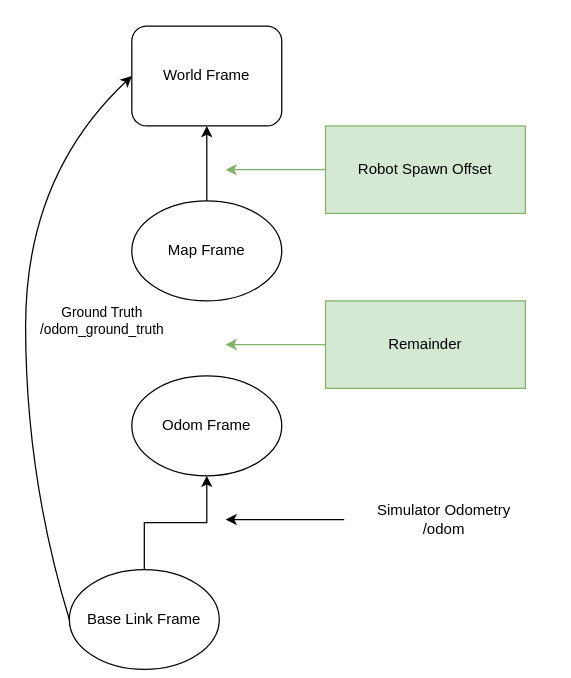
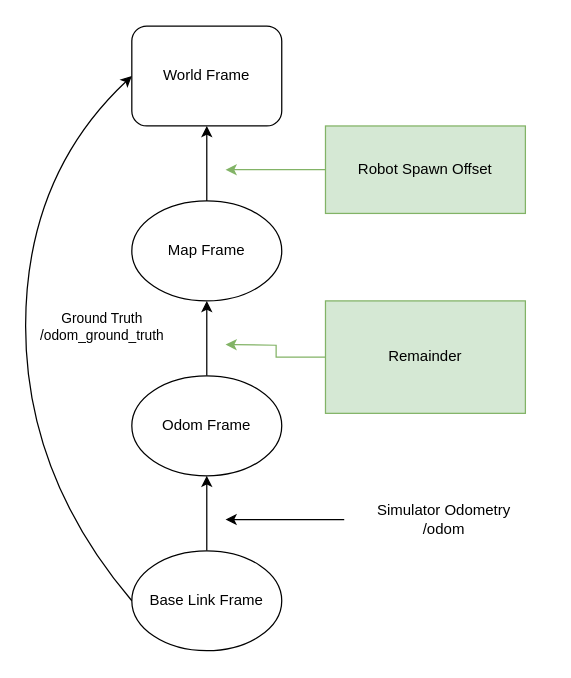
none -> (207, 343)
(426, 344) -> (426, 357)
(144, 619) -> (207, 601)
